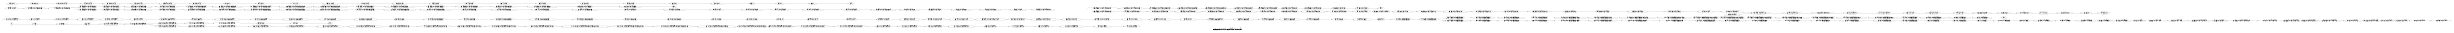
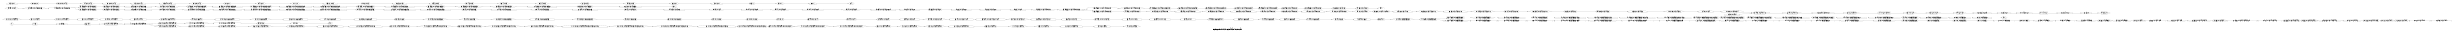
none -> (1072, 10)
